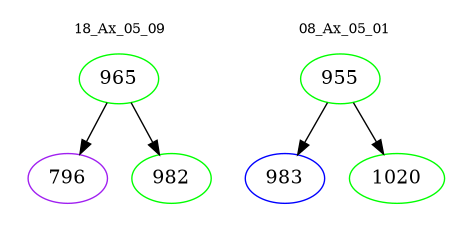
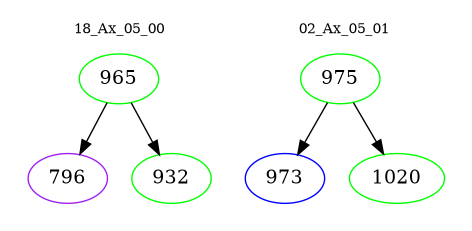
(120, 30) -> (120, 30)
(344, 30) -> (344, 30)
(340, 79) -> (340, 79)
(172, 178) -> (172, 178)
(285, 178) -> (285, 178)
